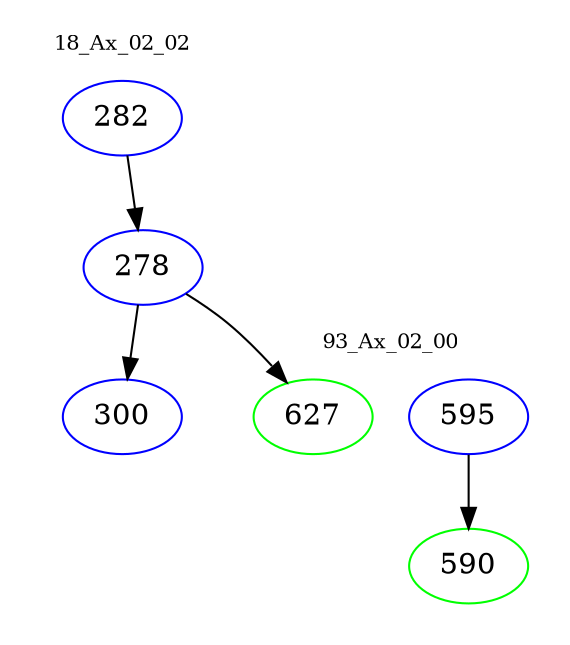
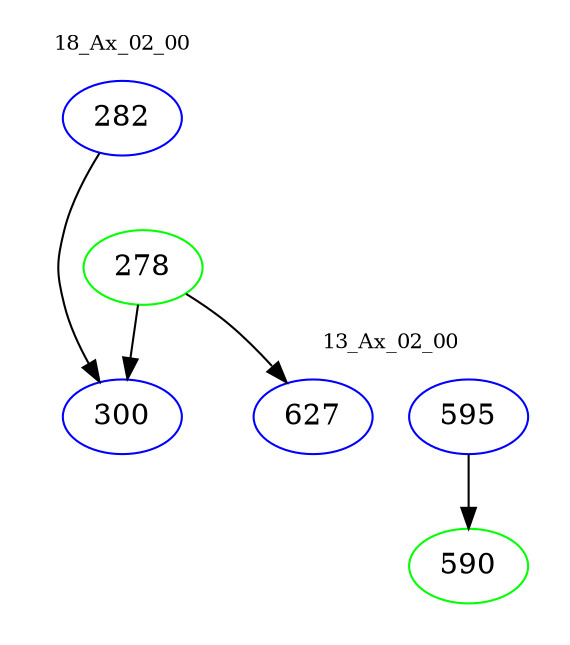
(122, 45) -> (122, 45)
(131, 182) -> (59, 257)
(143, 267) -> (143, 267)
(391, 343) -> (391, 343)
(313, 417) -> (313, 417)
